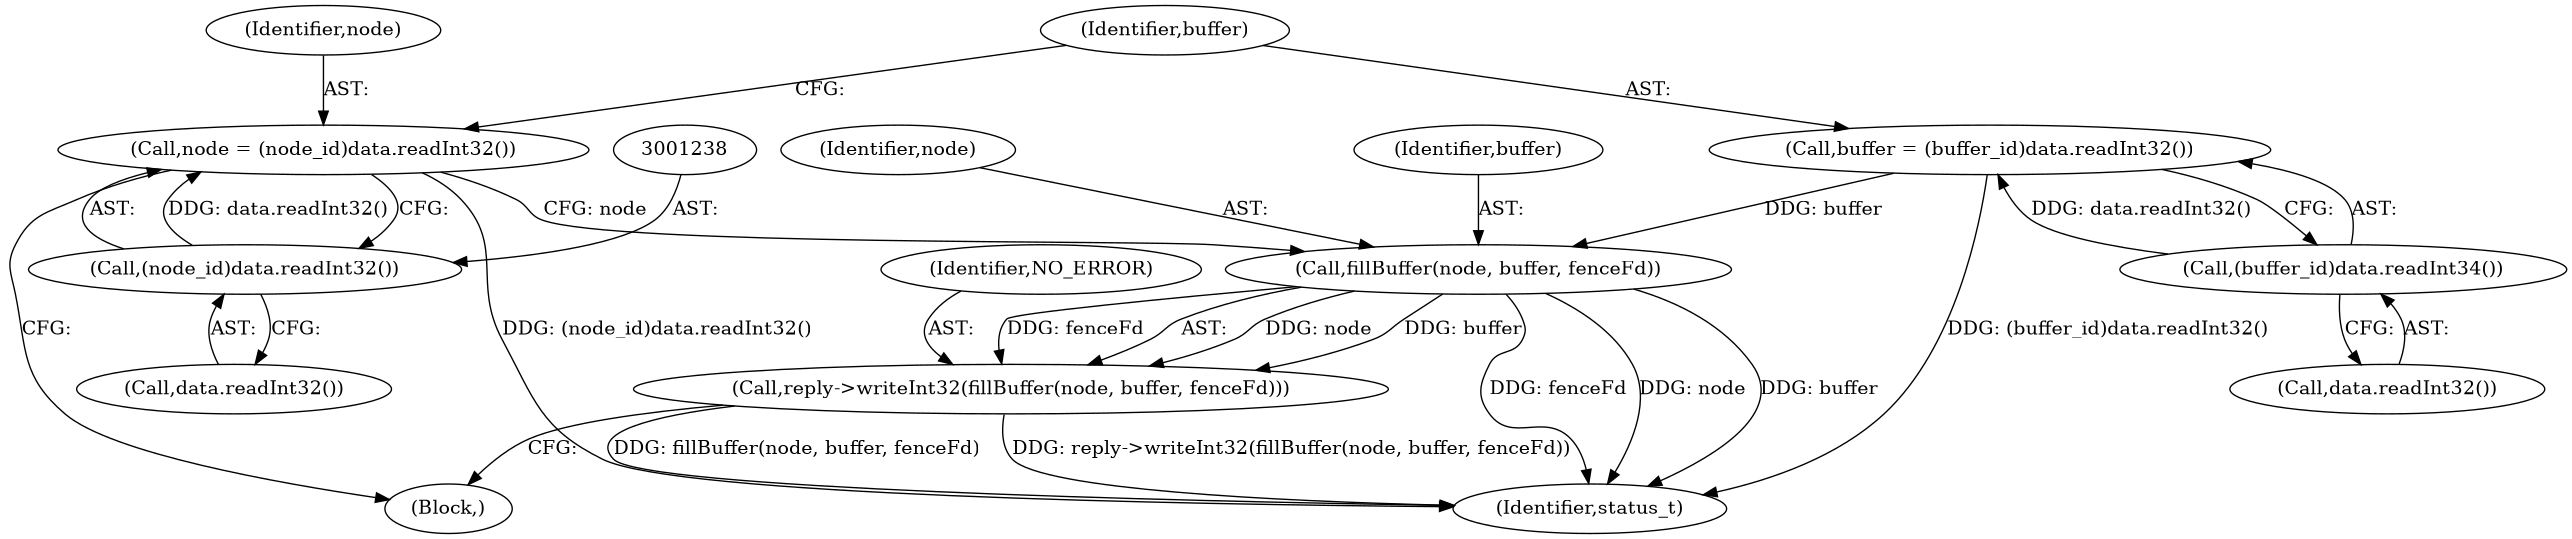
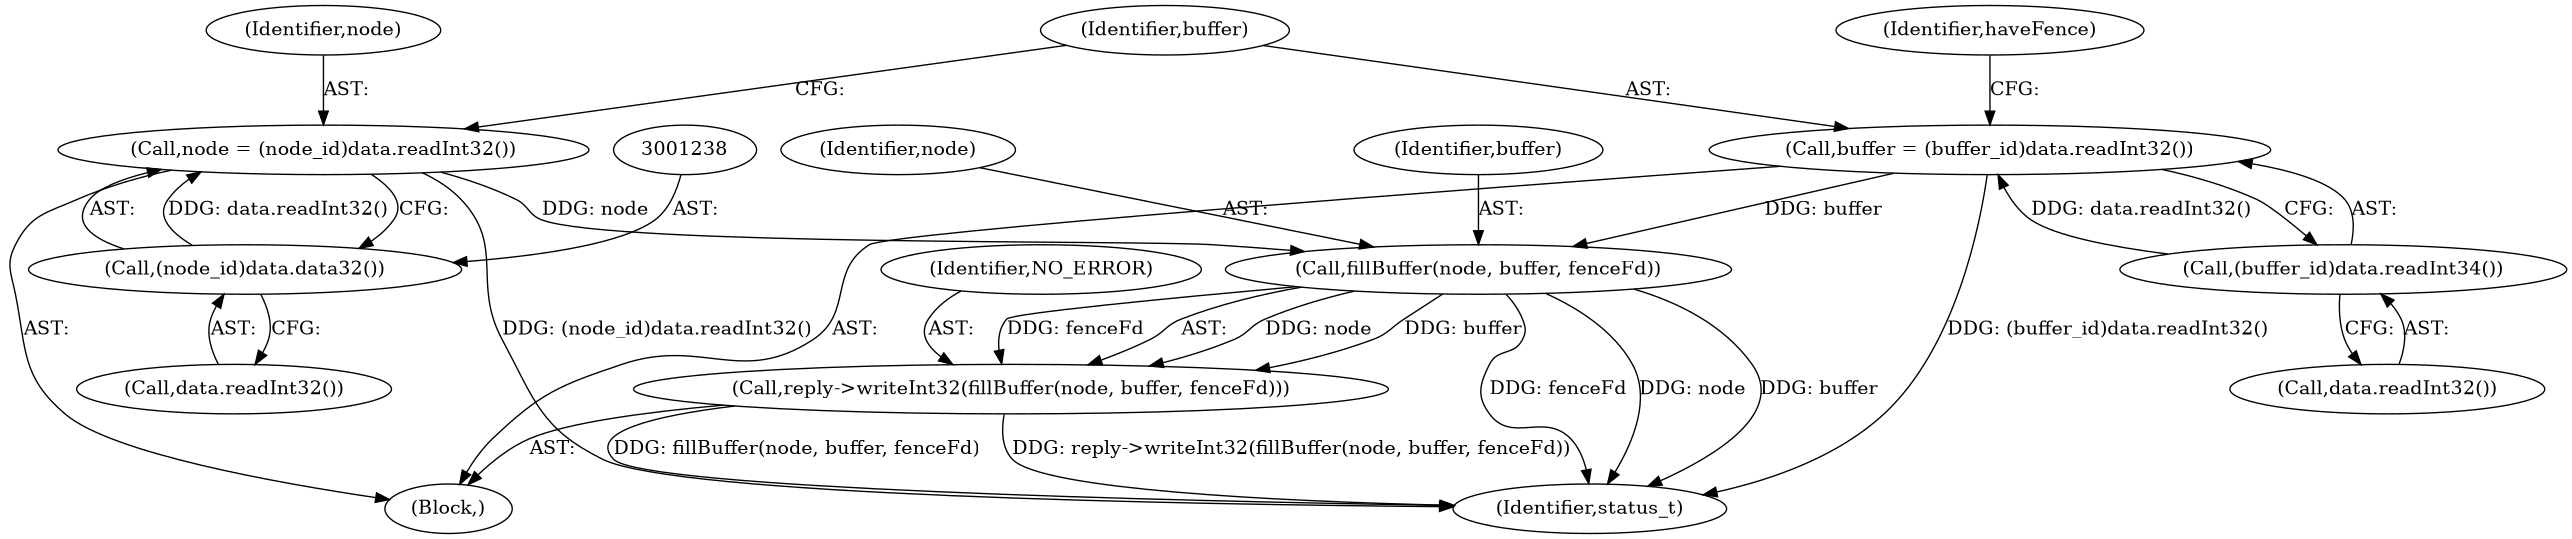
none -> (1990, 30)
(596, 210) -> (596, 210)
none -> (1073, 222)
(245, 270) -> (245, 270)
(50, 329) -> (50, 329)
(556, 449) -> (556, 449)
